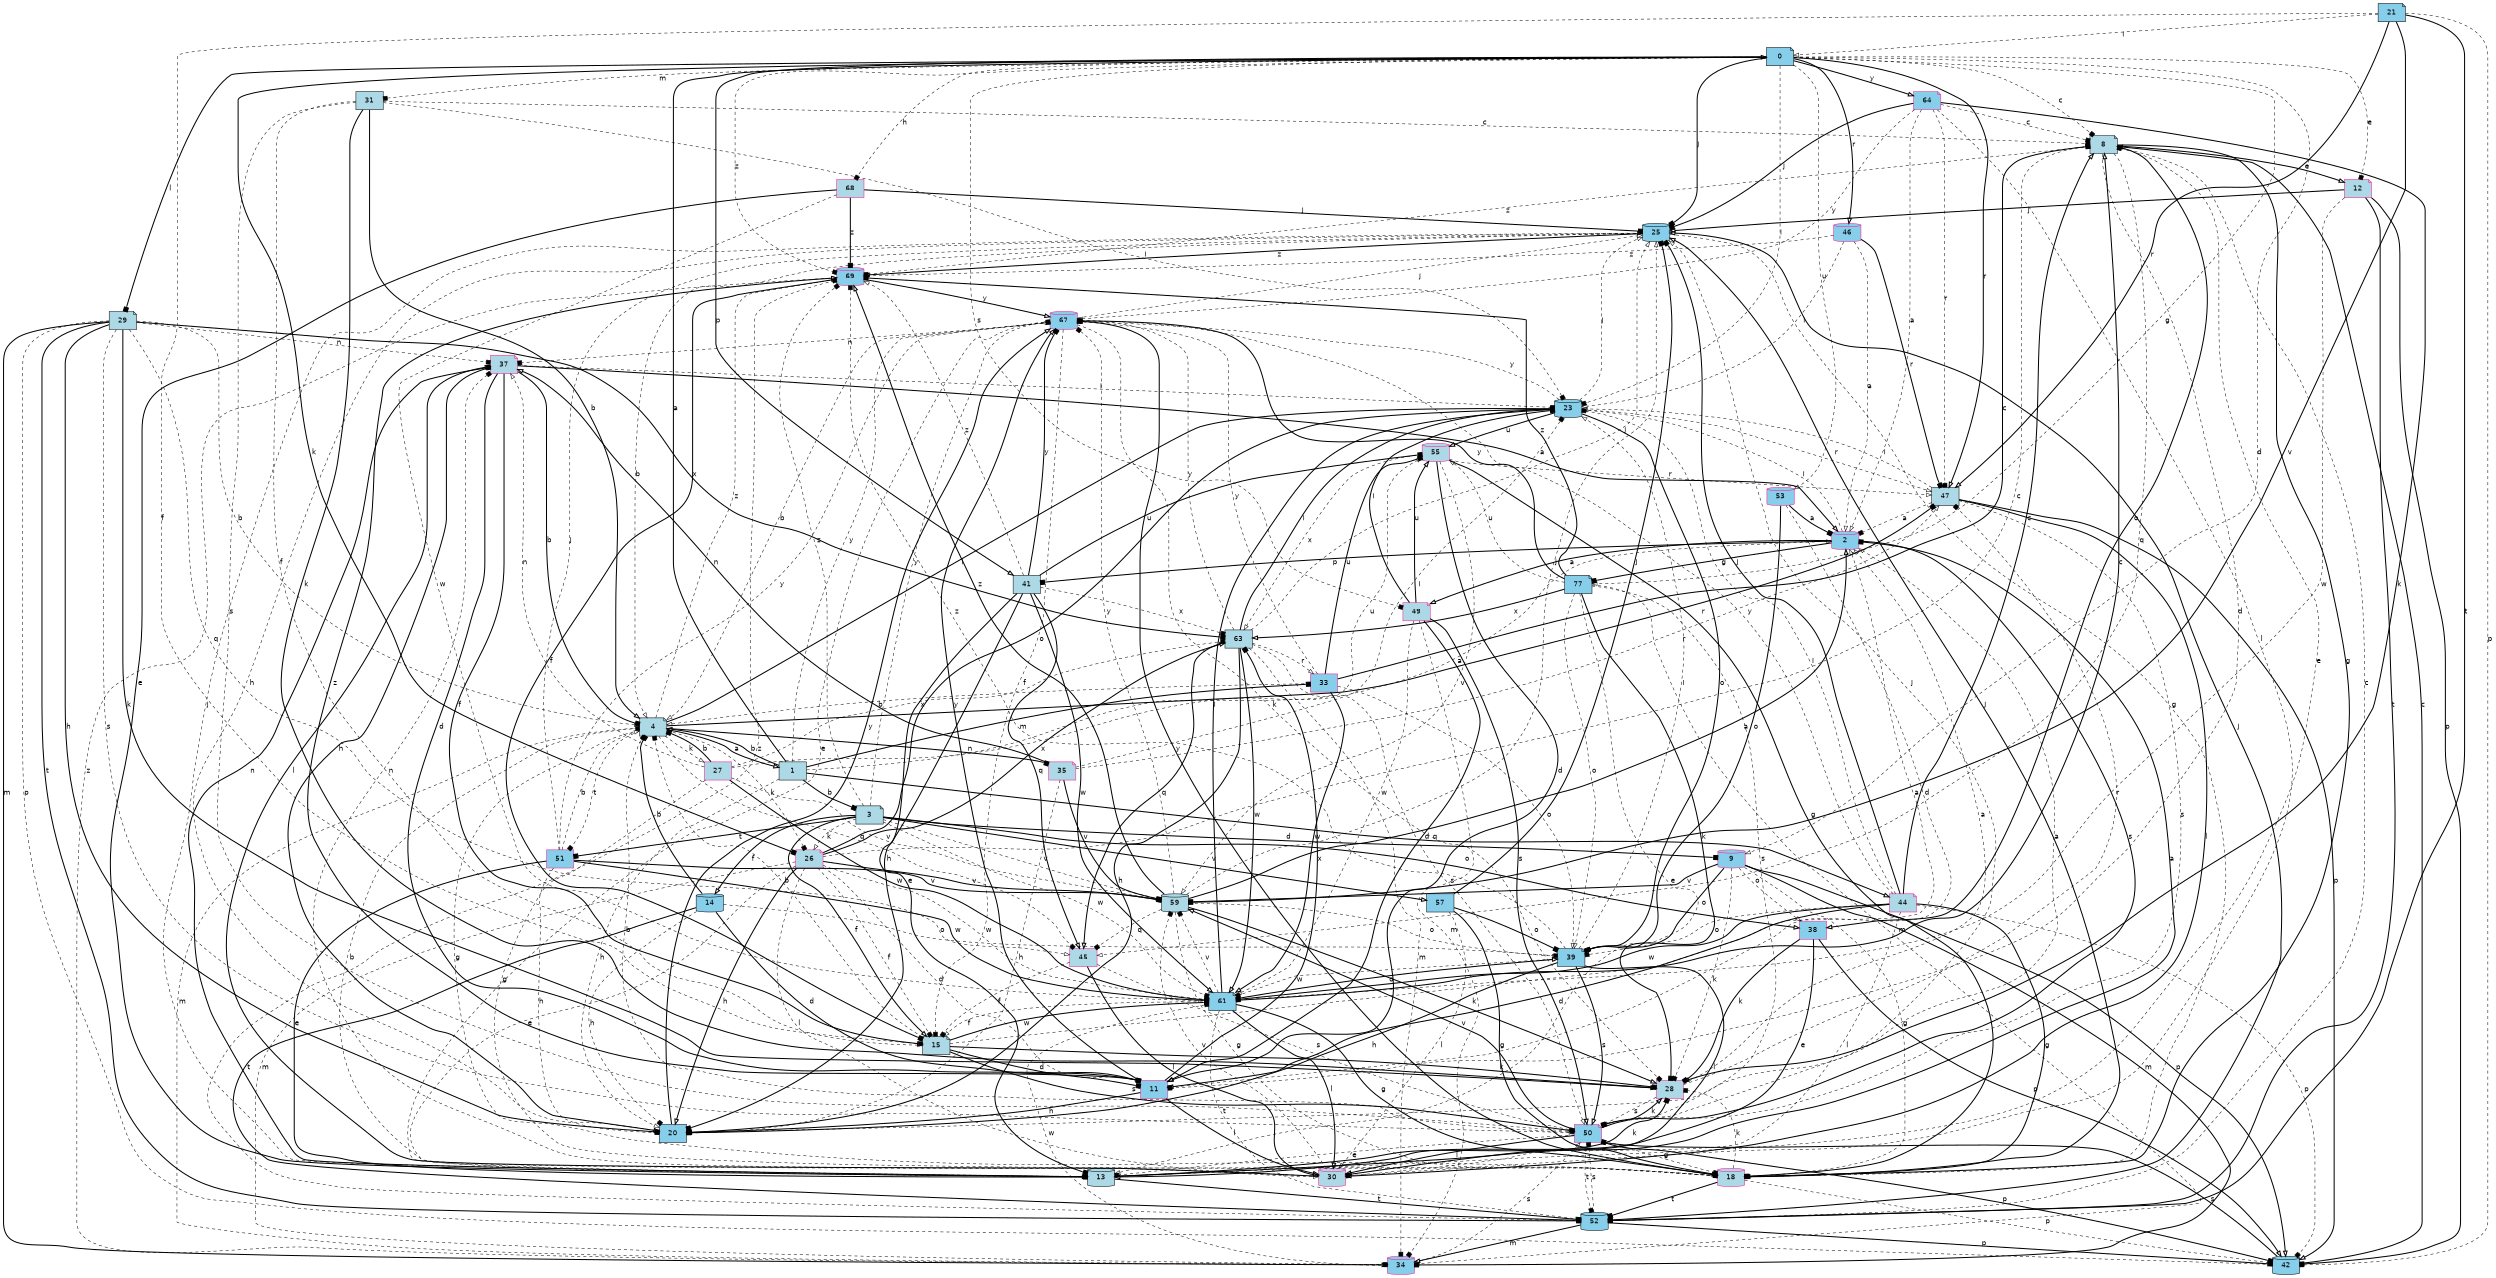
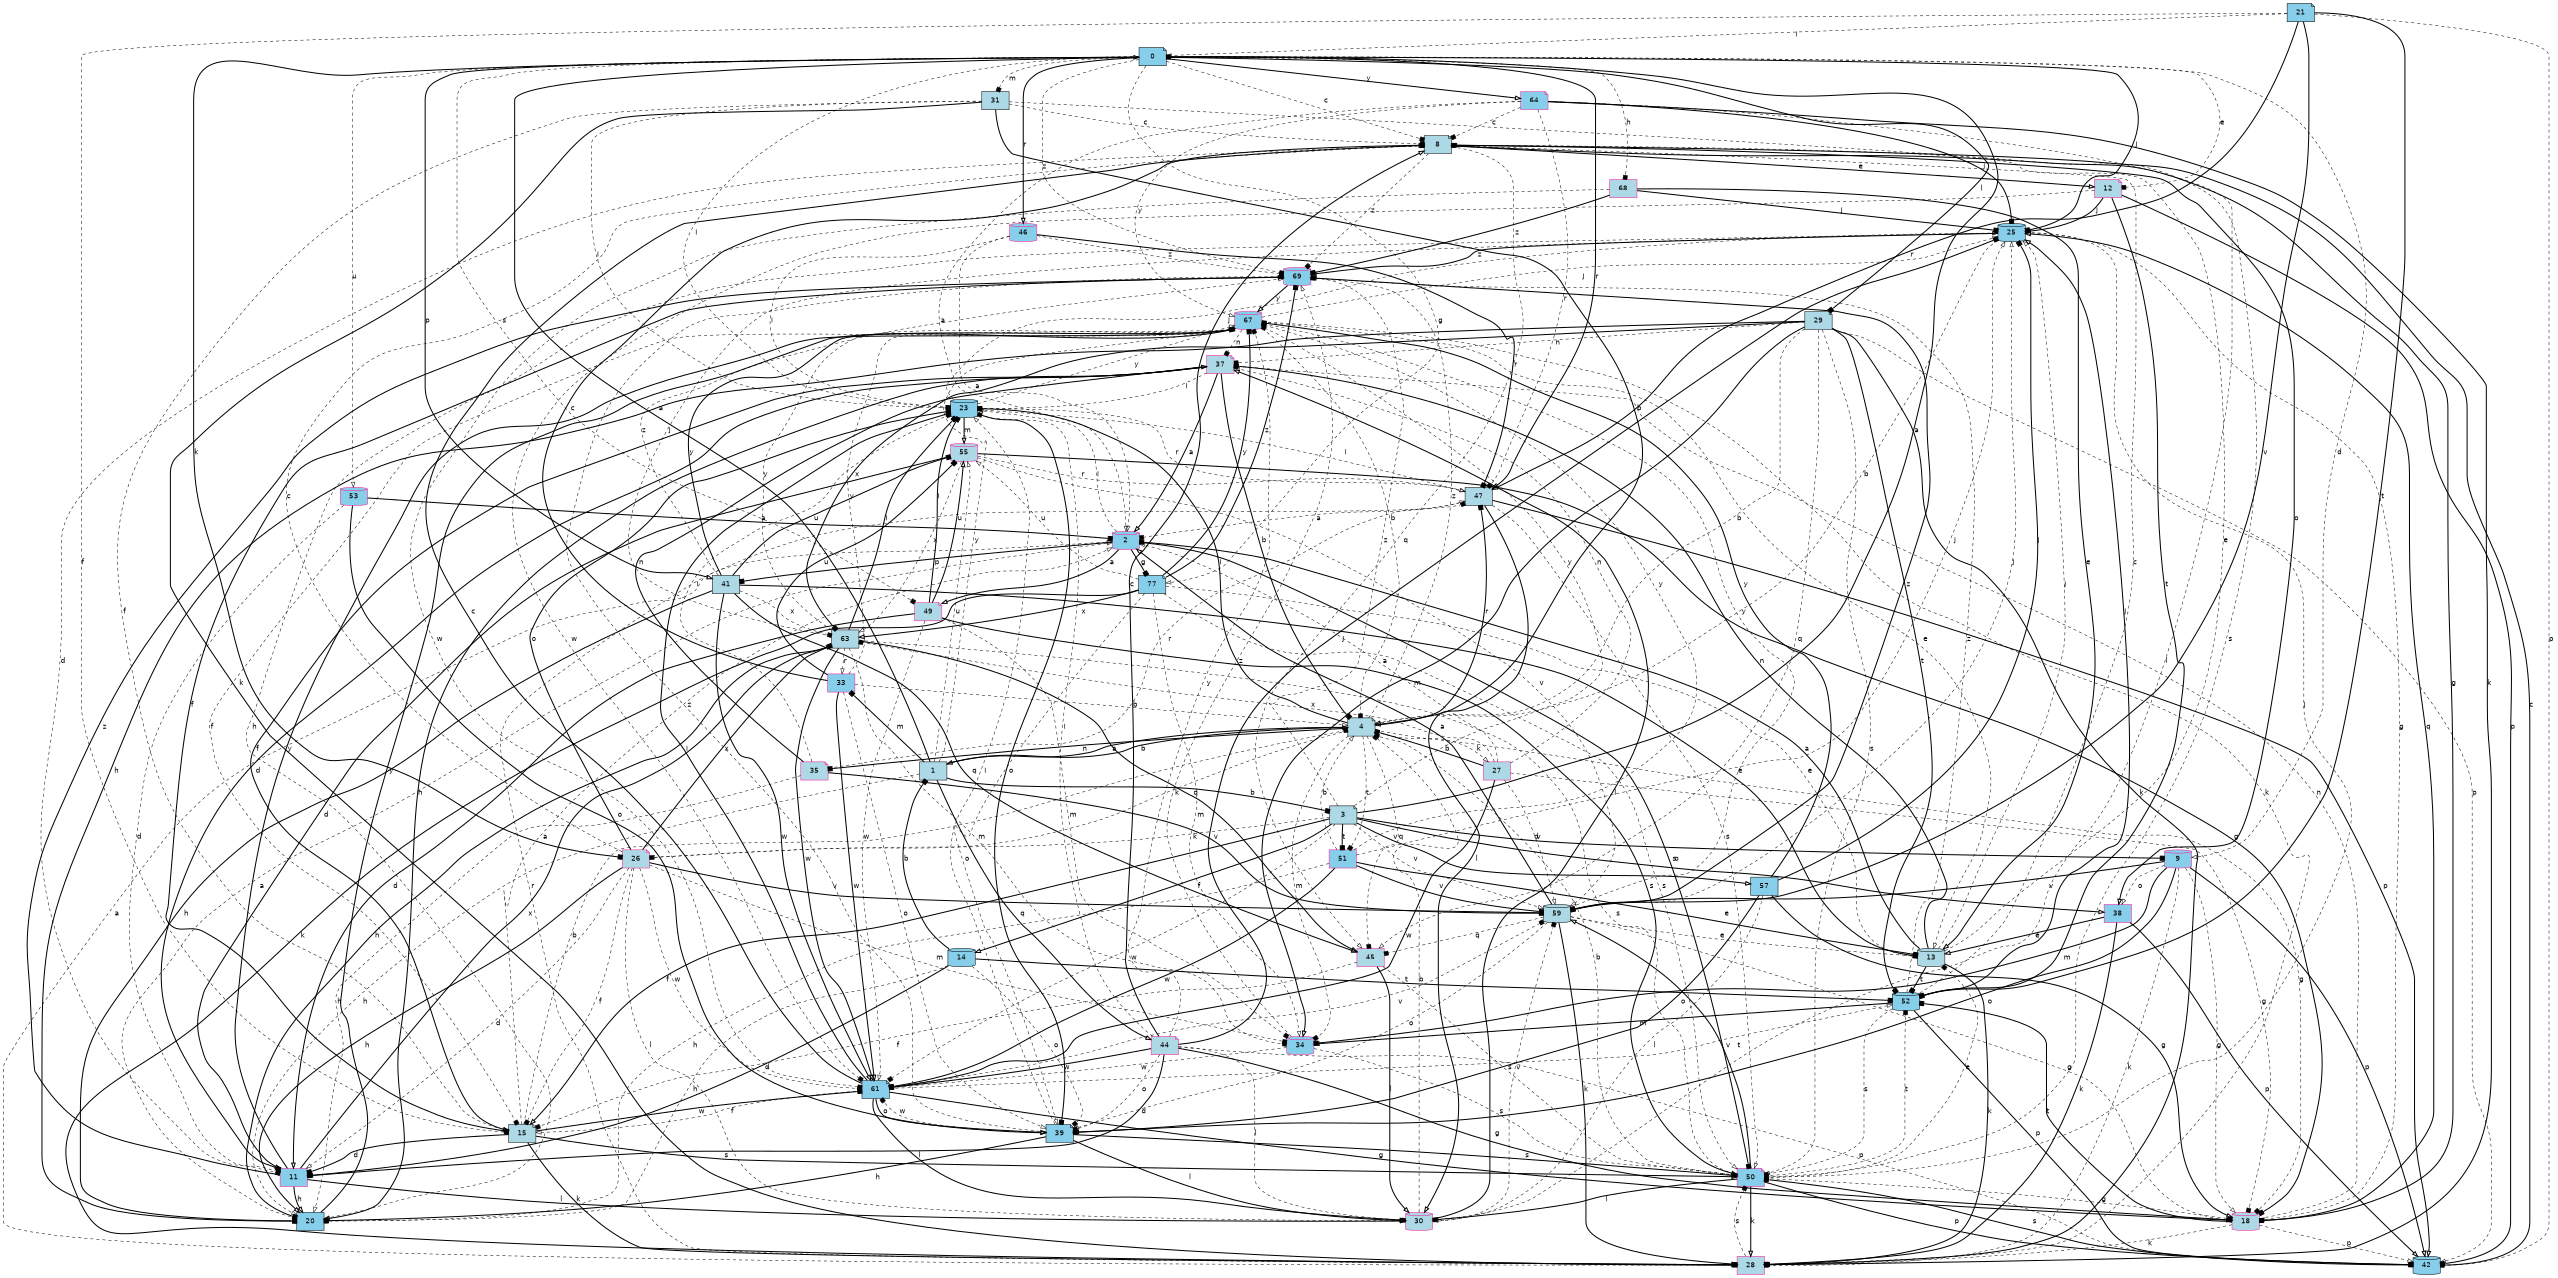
none -> (1961, 230)
(1509, 430) -> (968, 430)
(811, 450) -> (1383, 493)
(1985, 705) -> (2429, 727)
(656, 823) -> (904, 872)
(1236, 851) -> (1690, 480)
(414, 1148) -> (1732, 941)
